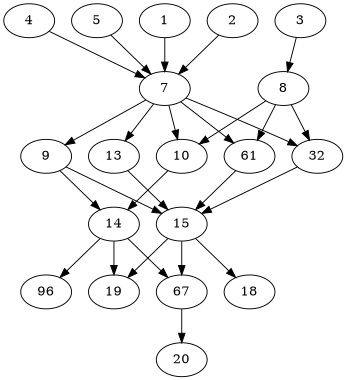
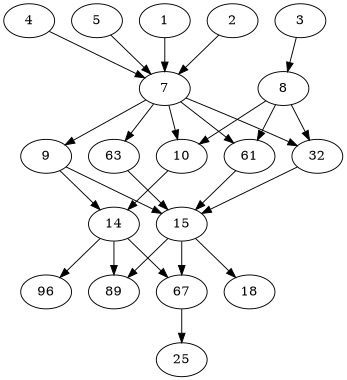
(114, 156) -> (114, 156)
(114, 292) -> (114, 292)
(182, 360) -> (182, 360)
